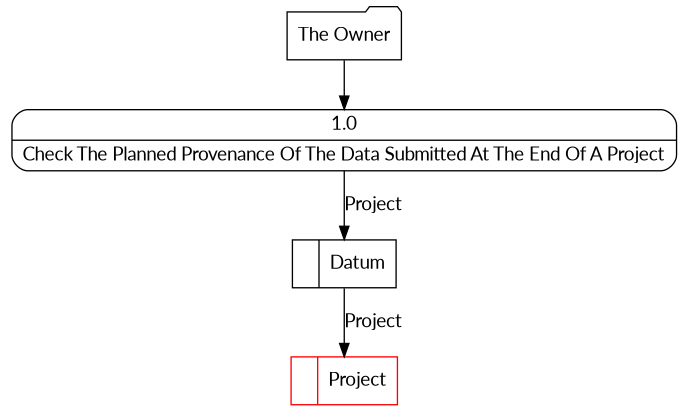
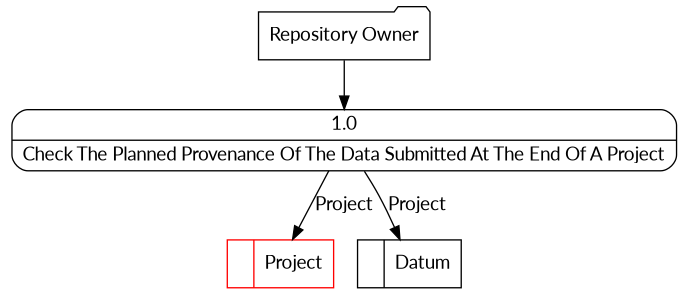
(344, 36) -> (344, 36)
(344, 316) -> (314, 199)
